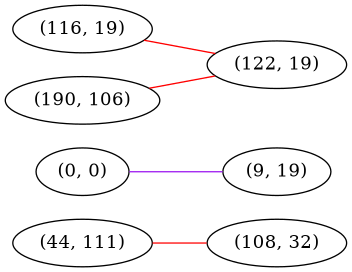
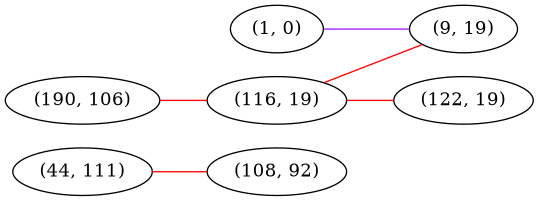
none -> (373, 64)
(182, 82) -> (184, 100)
(83, 172) -> (277, 29)
(277, 243) -> (277, 172)
